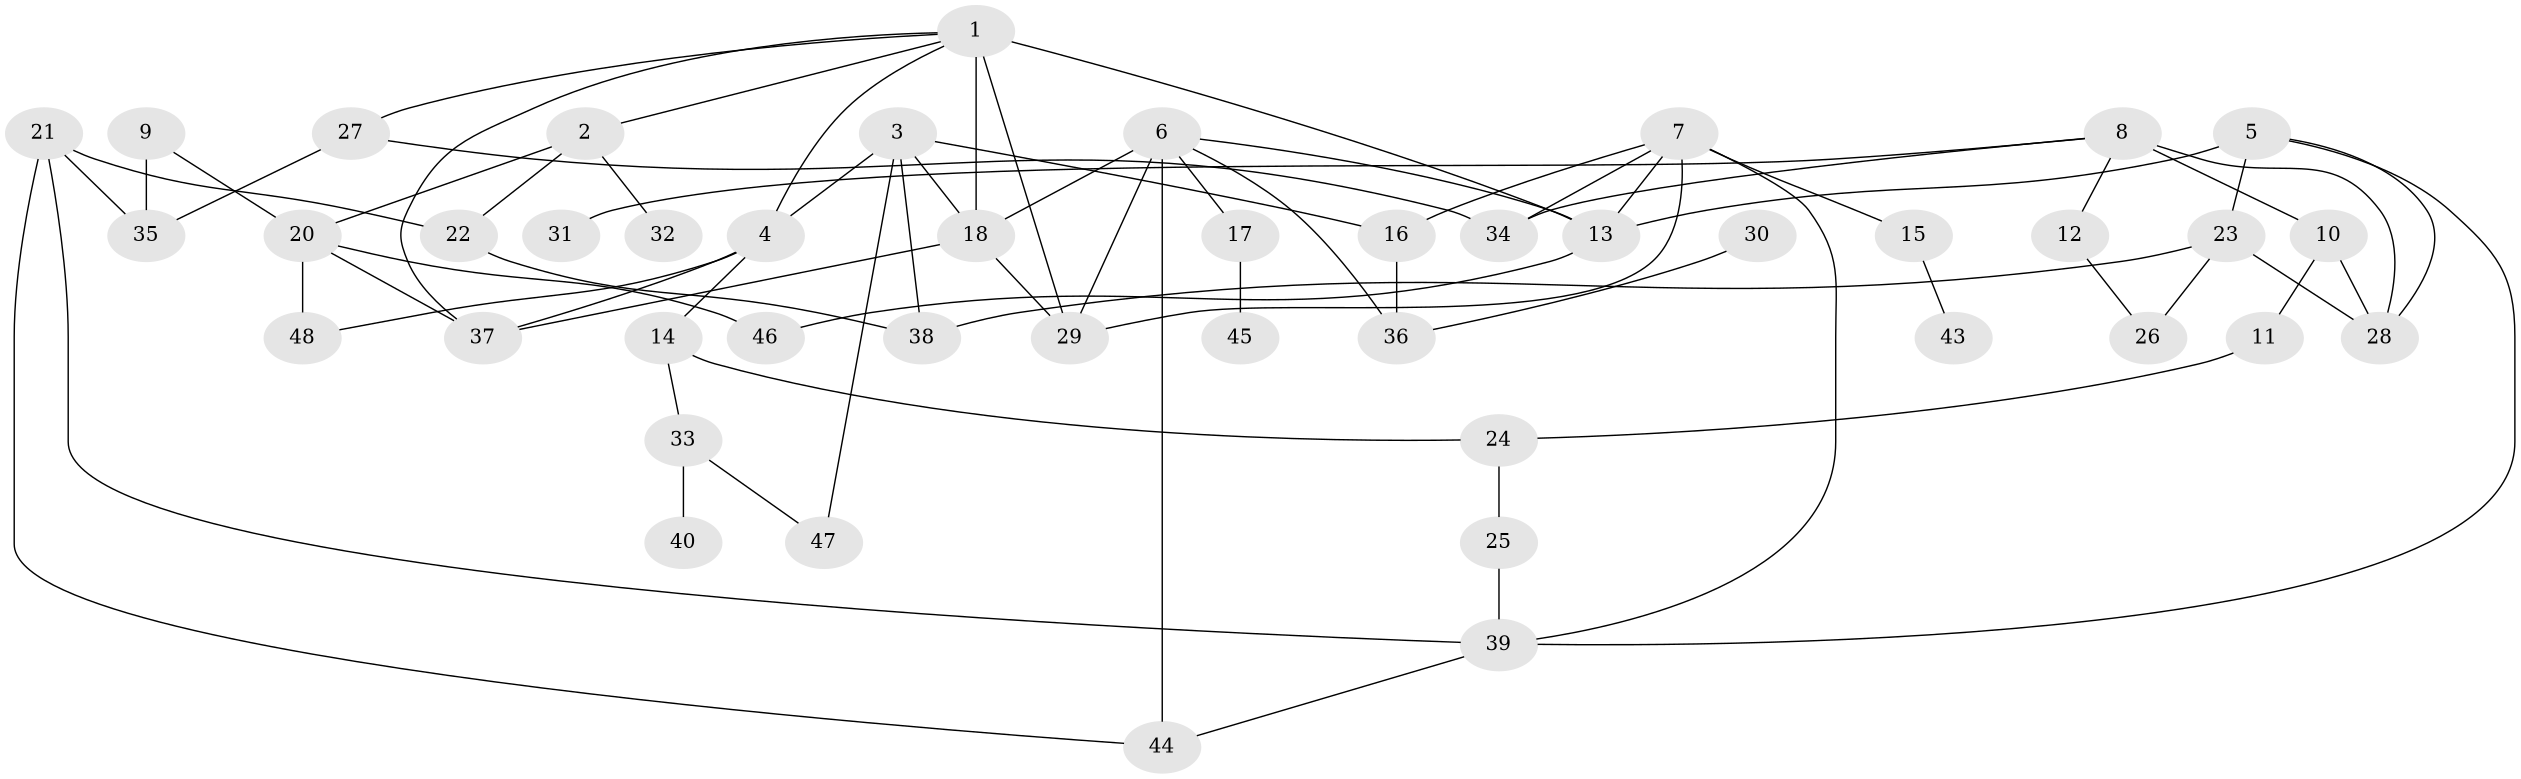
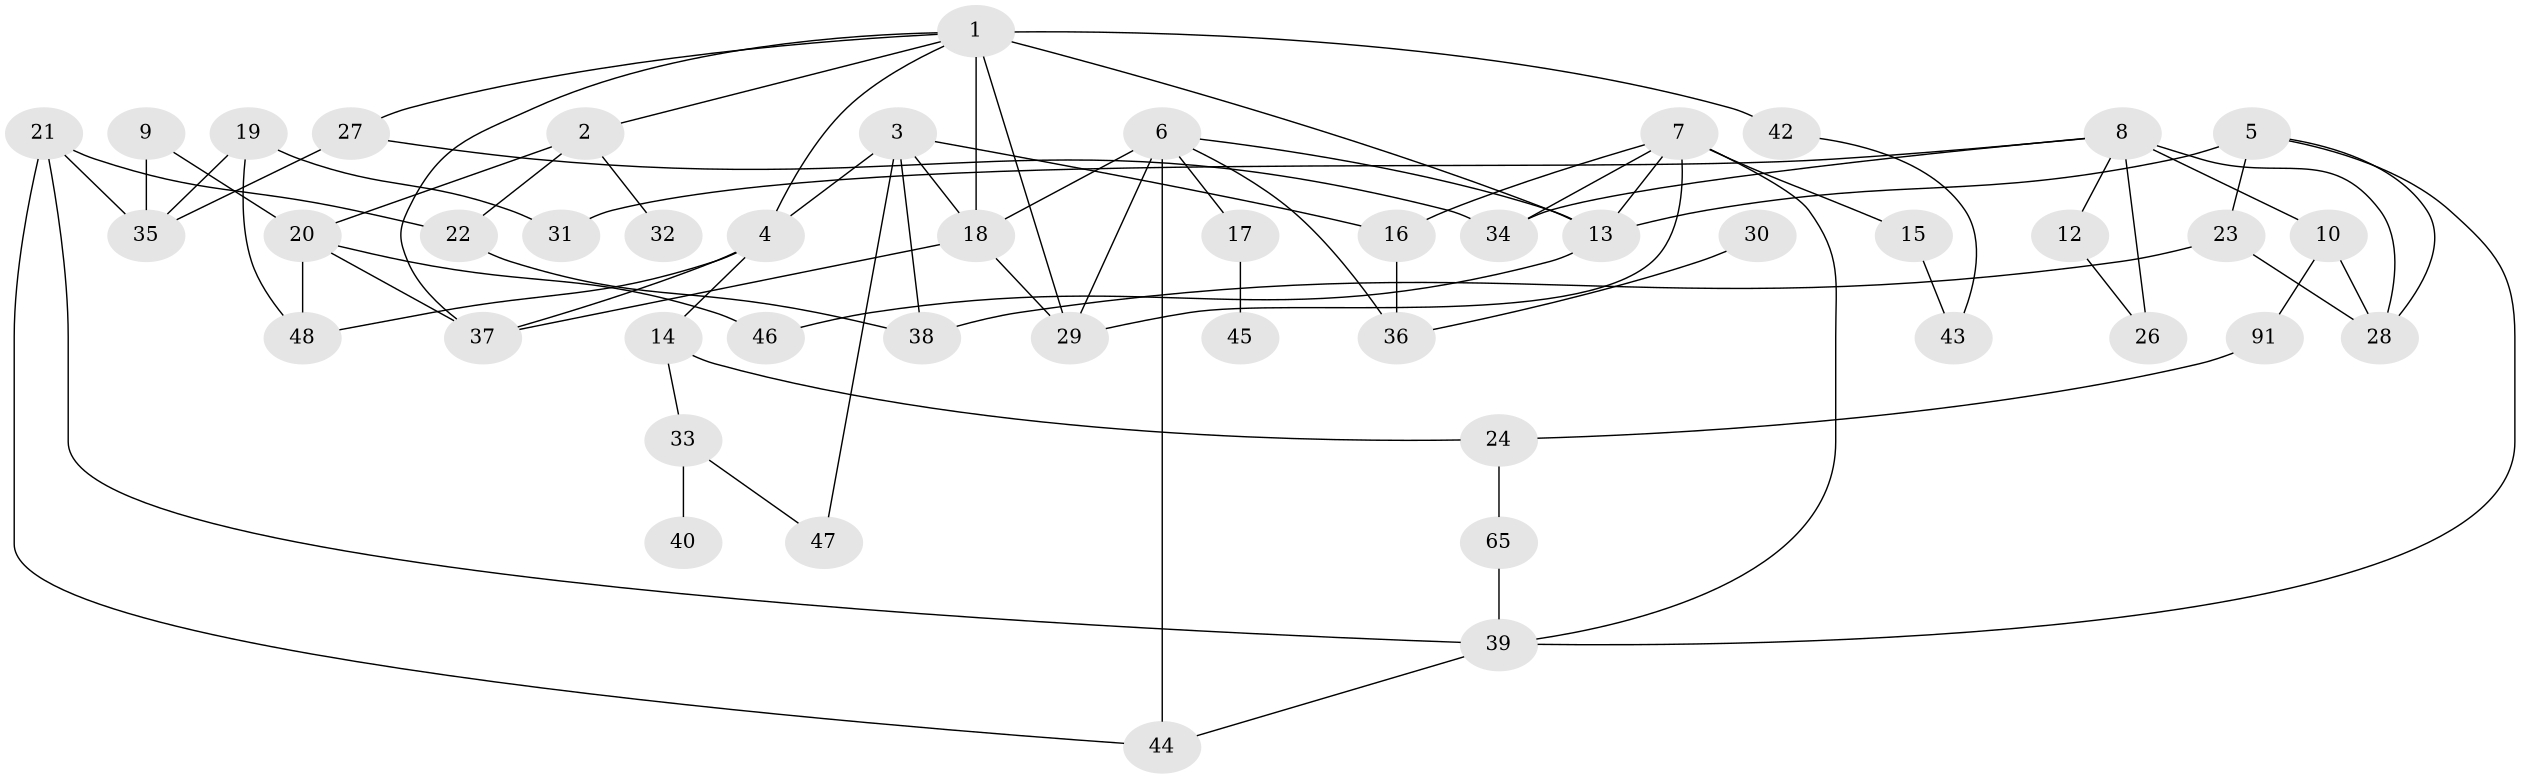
none -> (249, 134)
none -> (1782, 134)
(2187, 287) -> (2136, 236)
(2265, 338) -> (2265, 338)
(1499, 543) -> (1499, 543)
